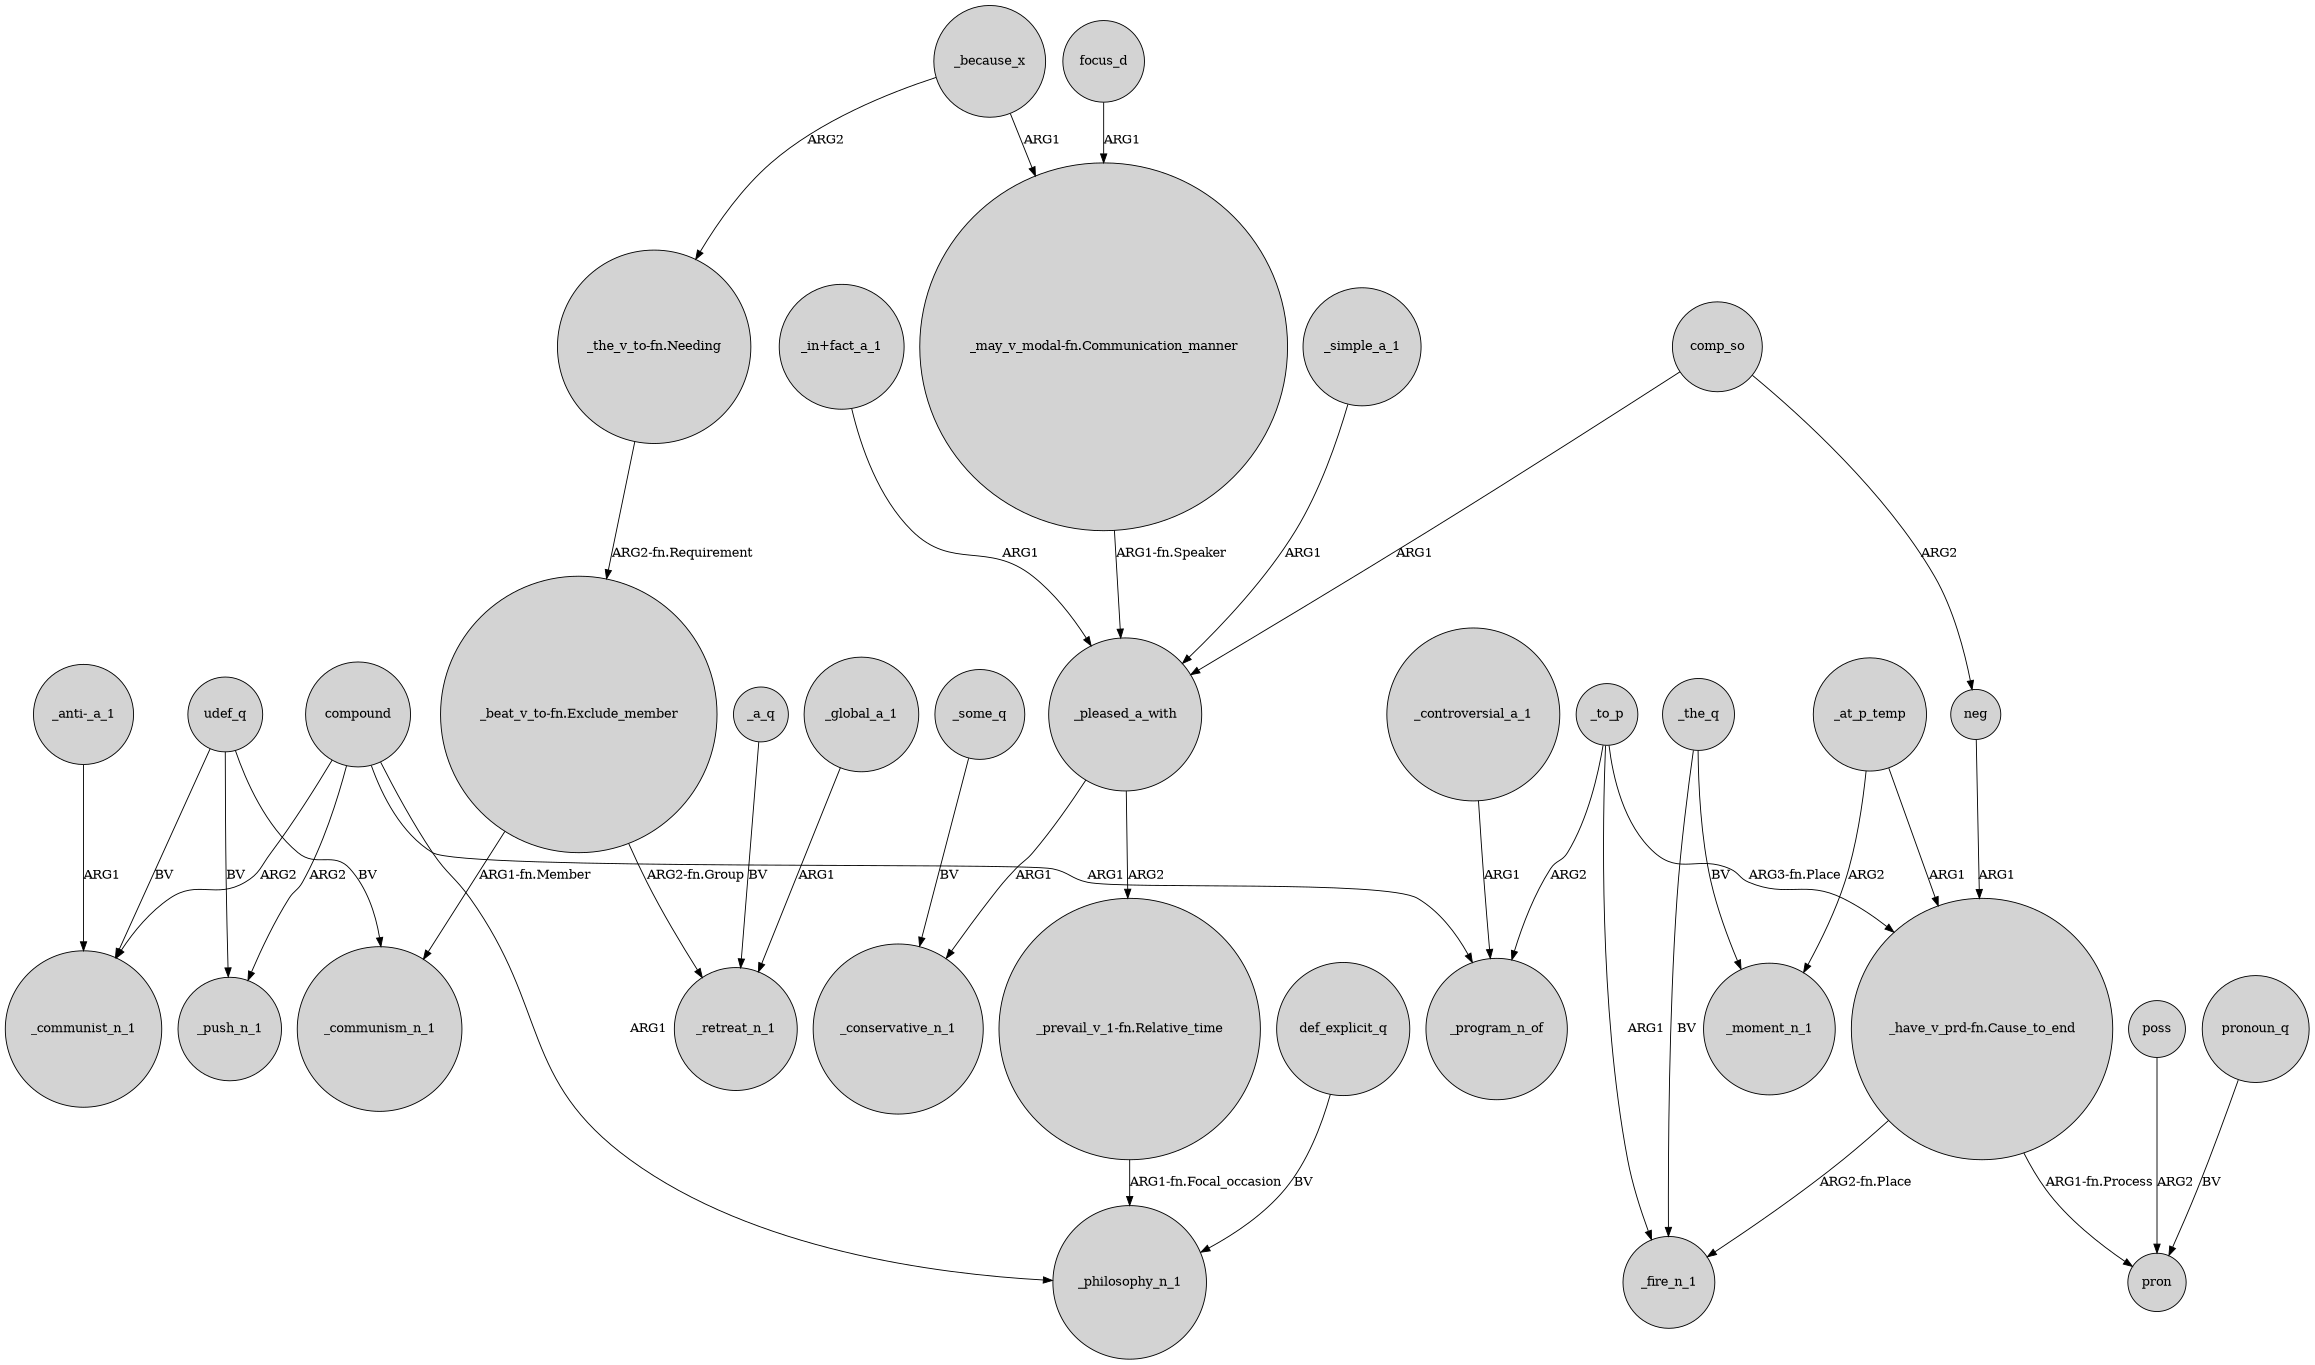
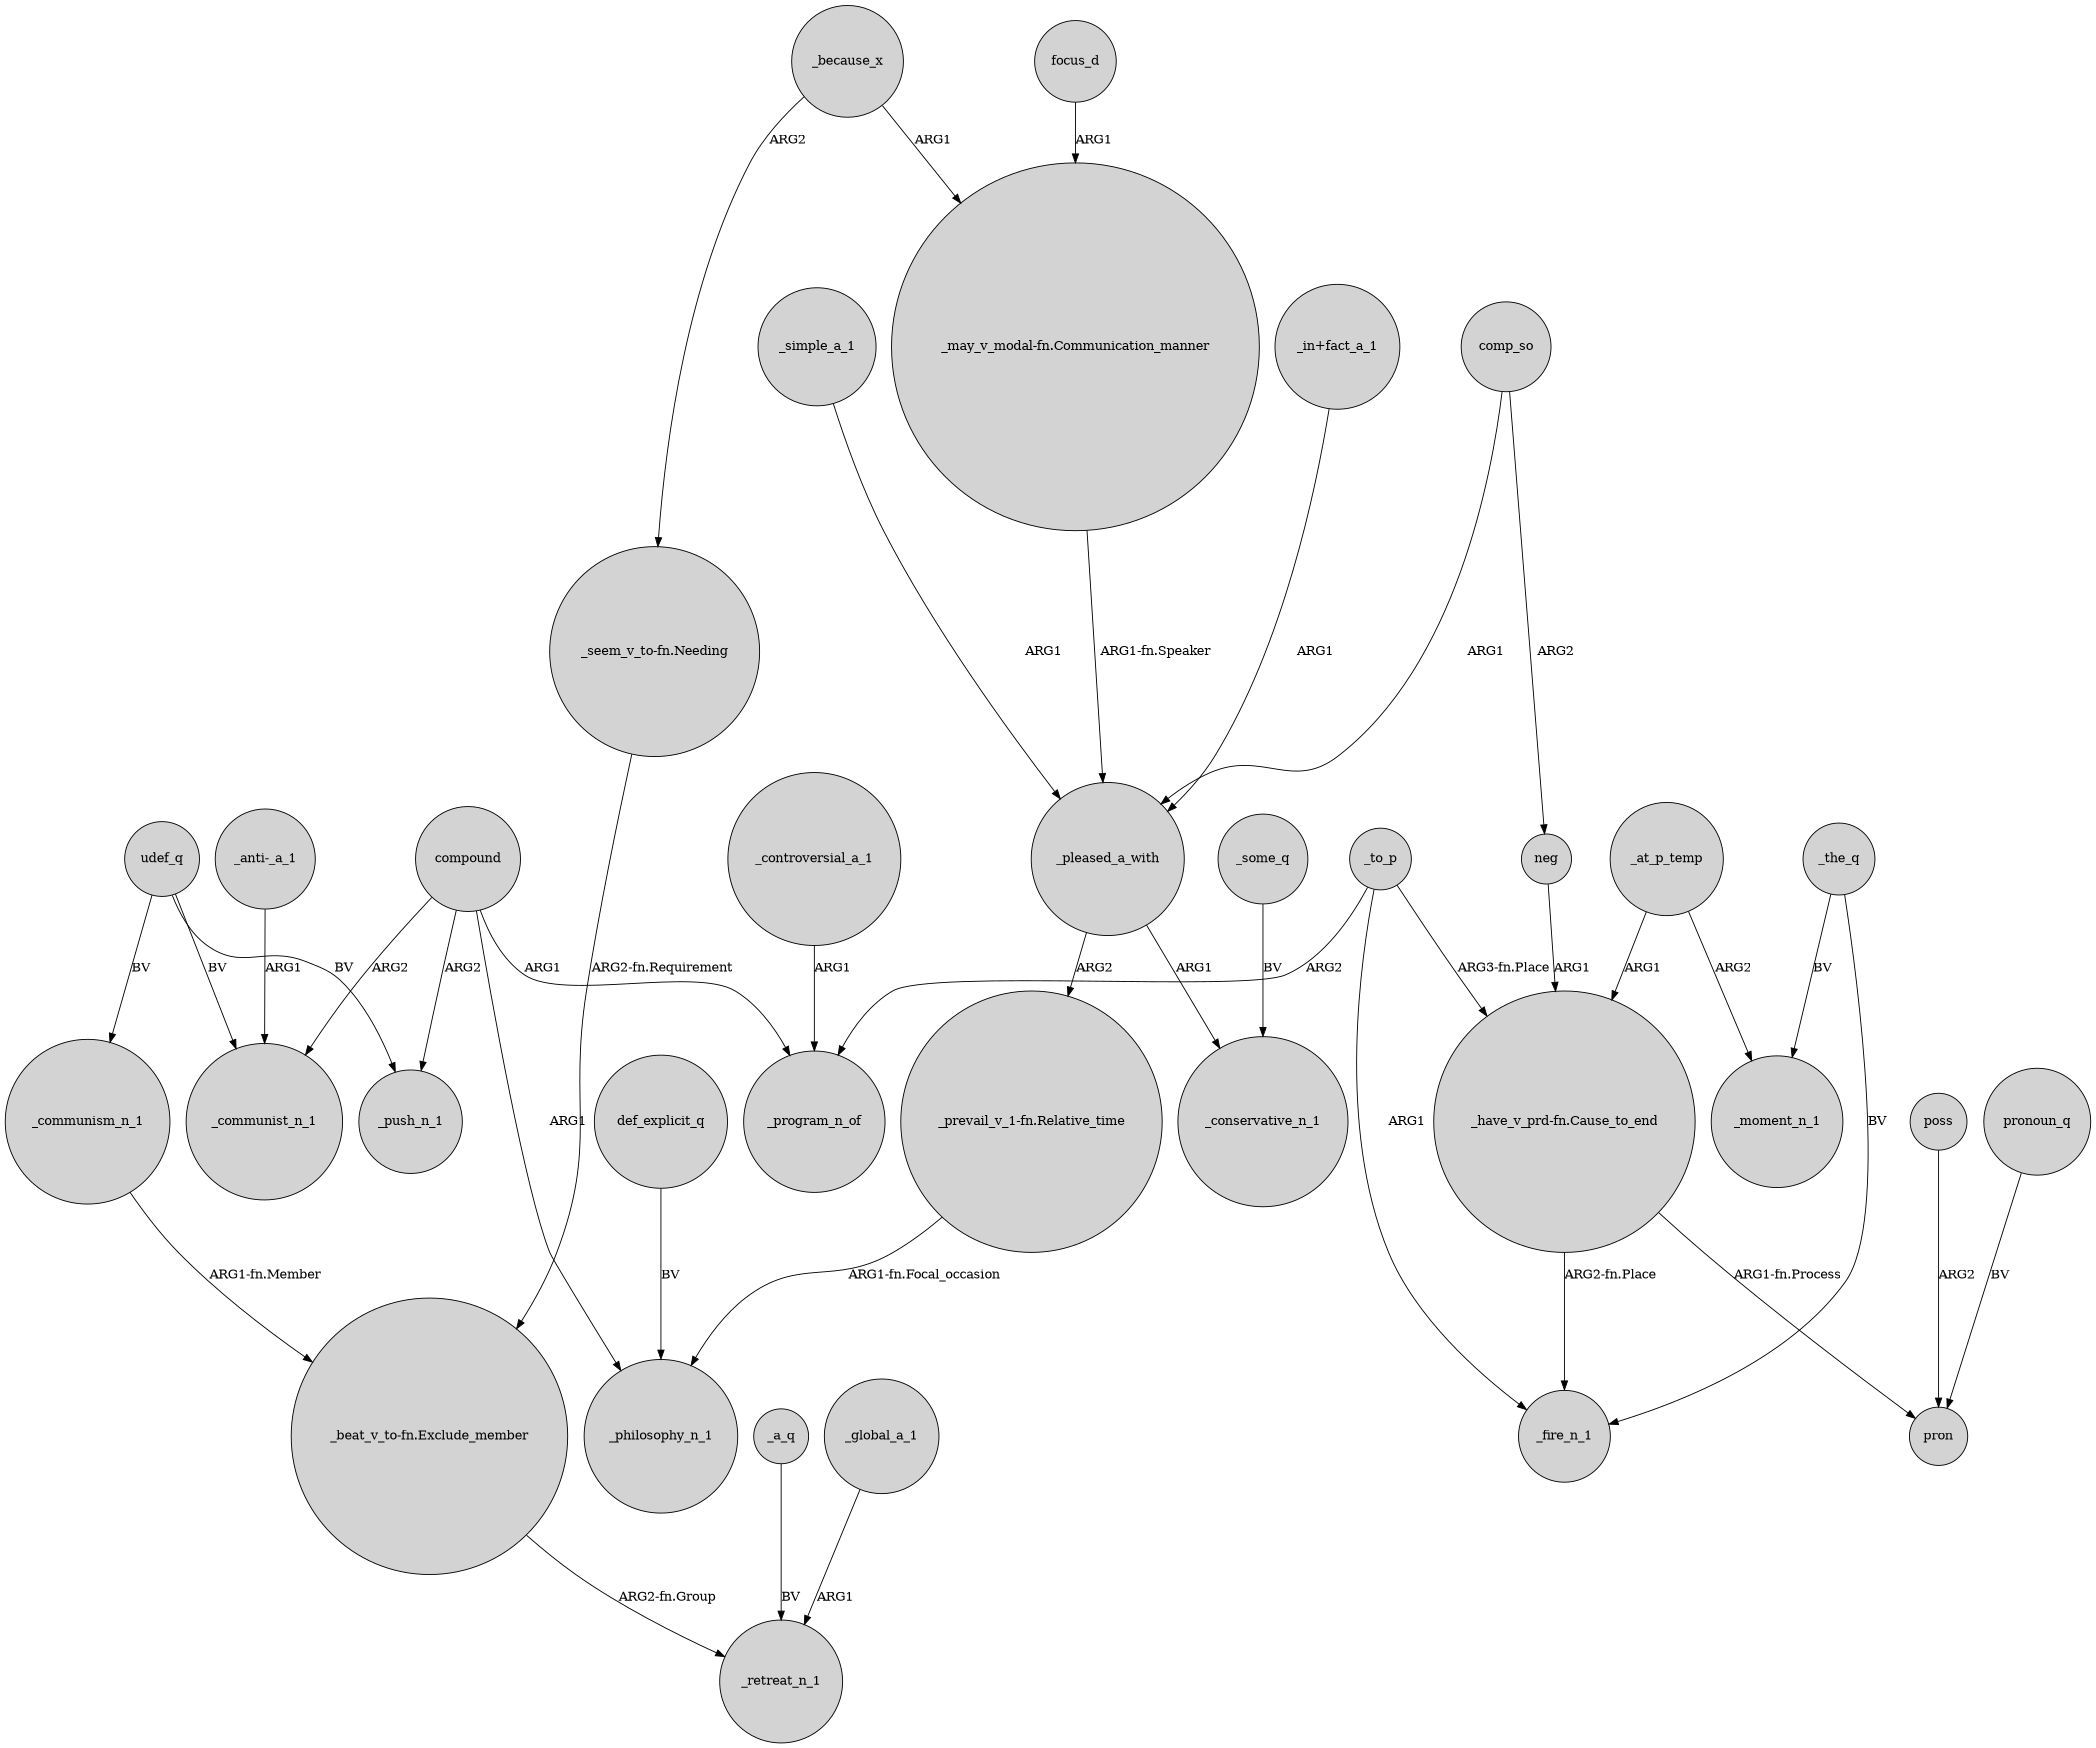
(654, 347) -> (655, 652)
(470, 886) -> (210, 1282)
